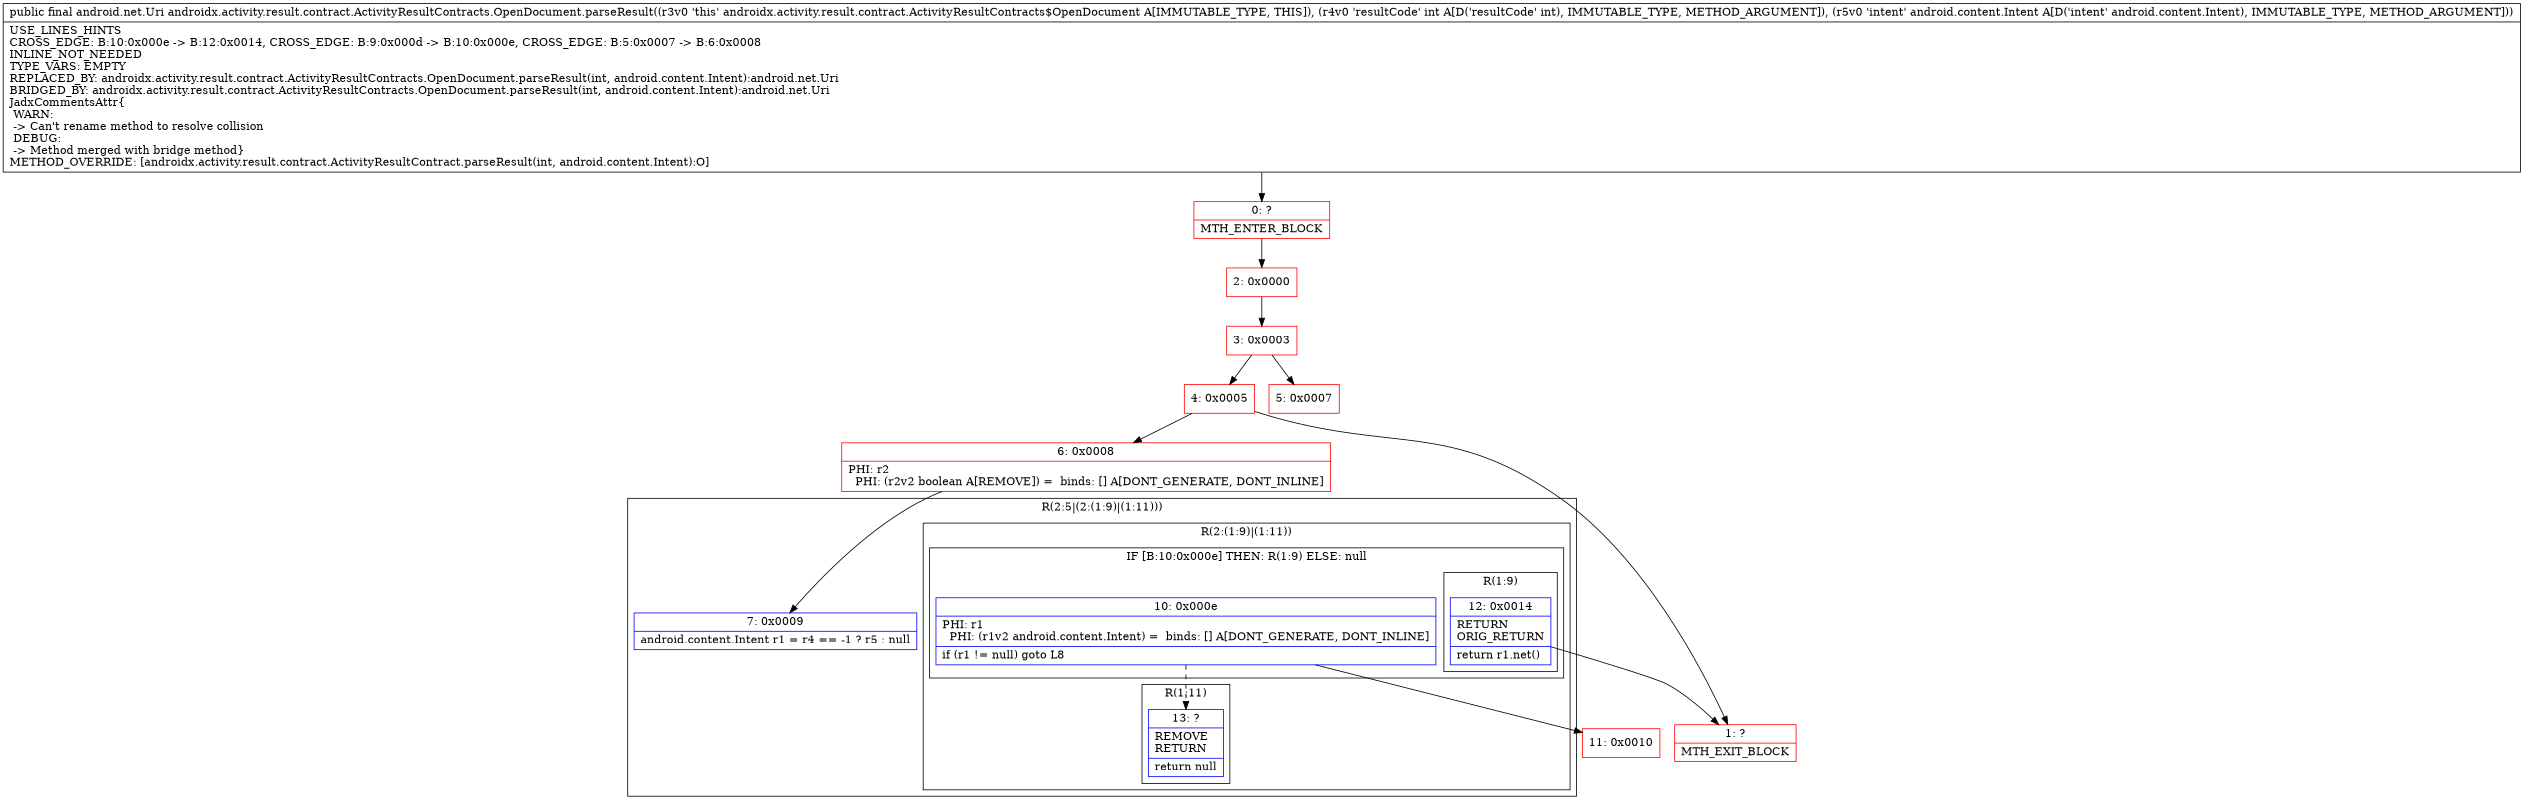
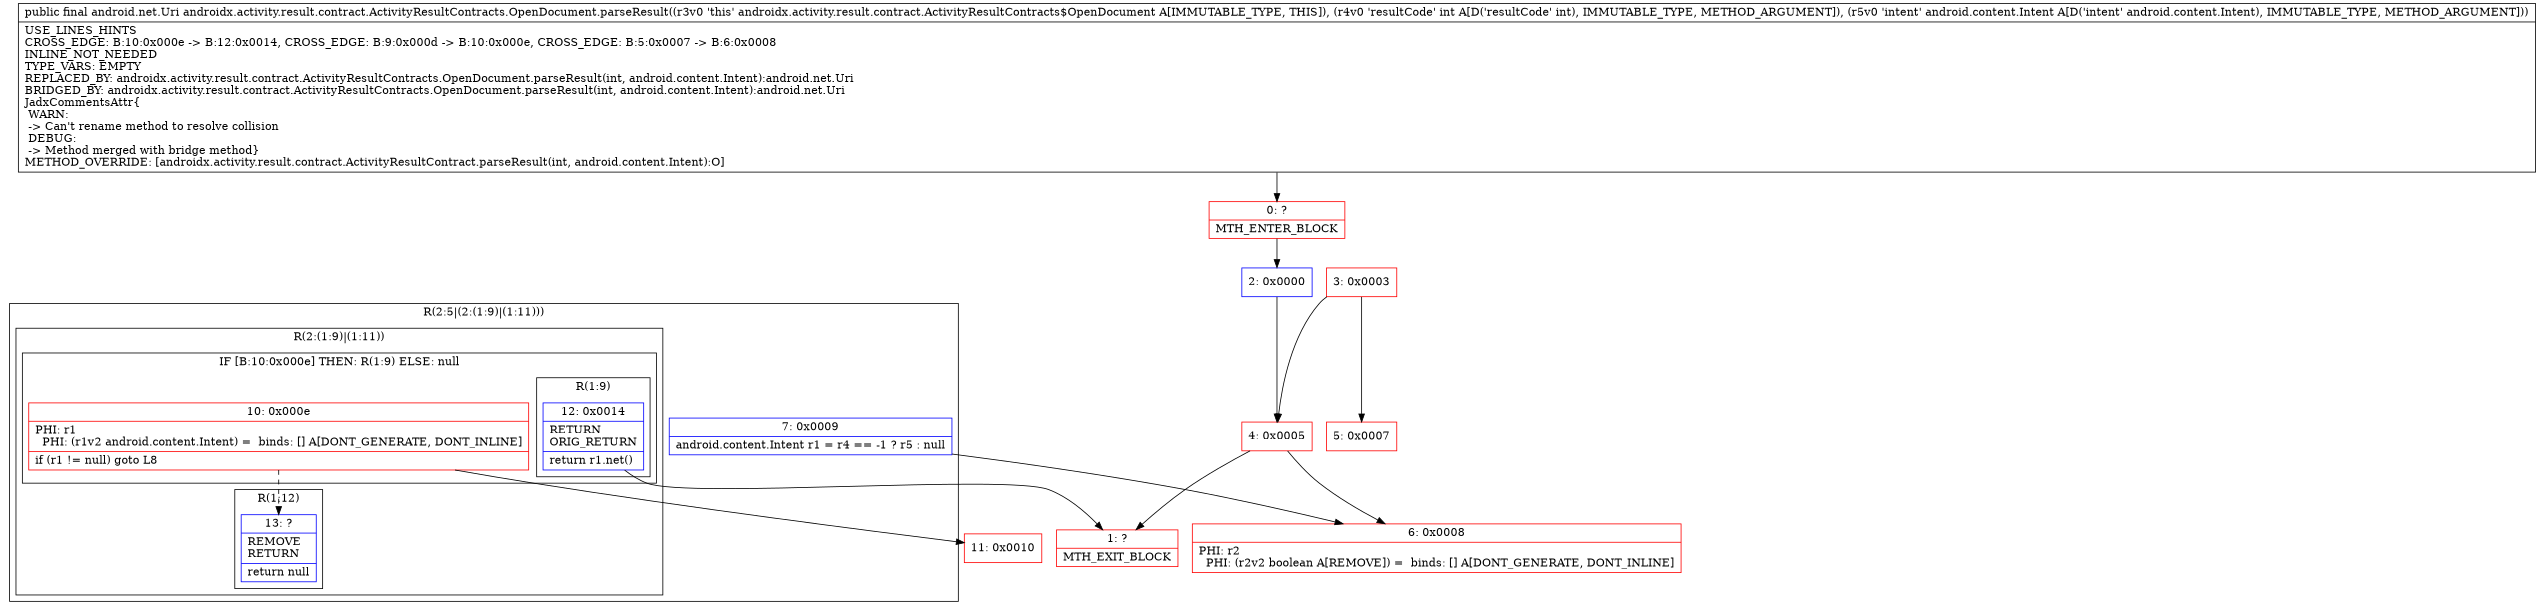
(1262, 282) -> (1277, 282)
(1262, 308) -> (1277, 355)
(862, 541) -> (1145, 482)
(1186, 631) -> (279, 436)
(1186, 694) -> (279, 499)
